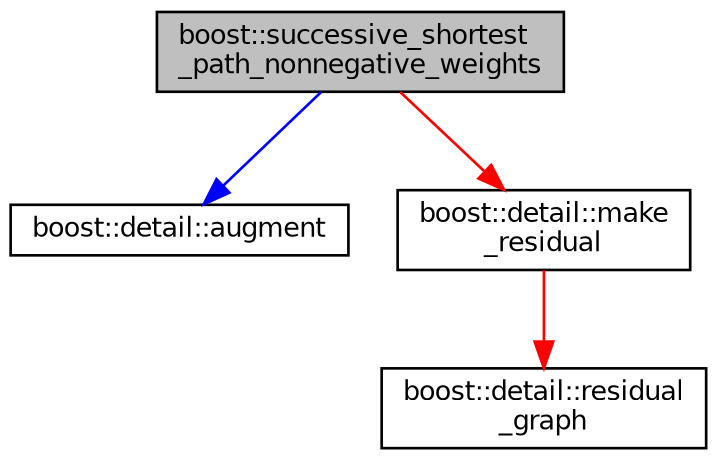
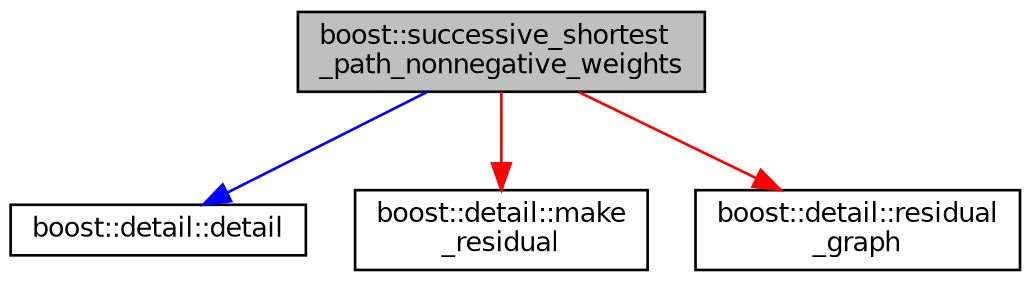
(180, 230) -> (158, 230)
(544, 306) -> (668, 135)
